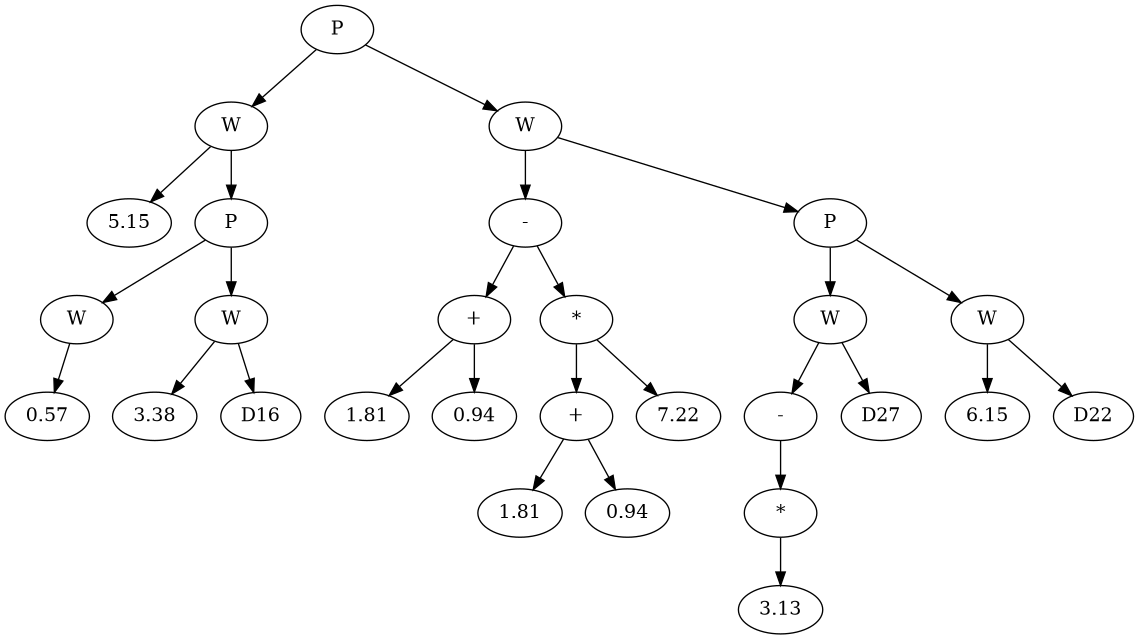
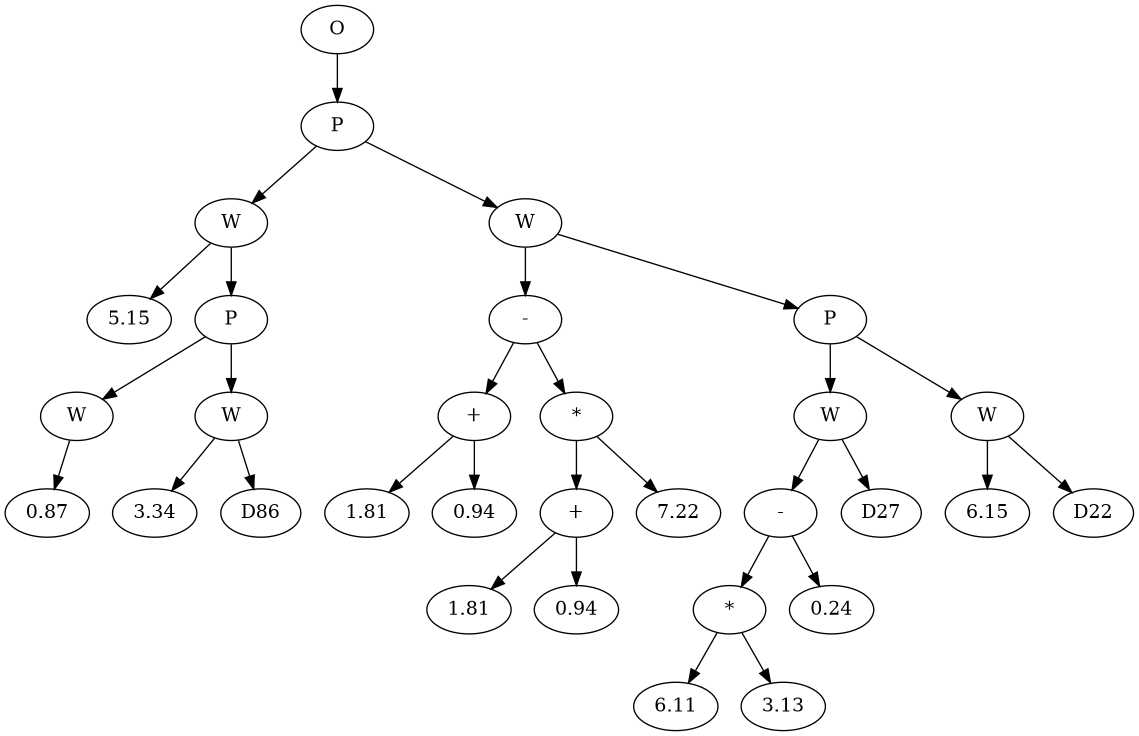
none -> (337, 30)
(47, 416) -> (47, 513)
(155, 416) -> (155, 513)
(261, 416) -> (261, 513)
none -> (832, 610)
none -> (676, 706)
